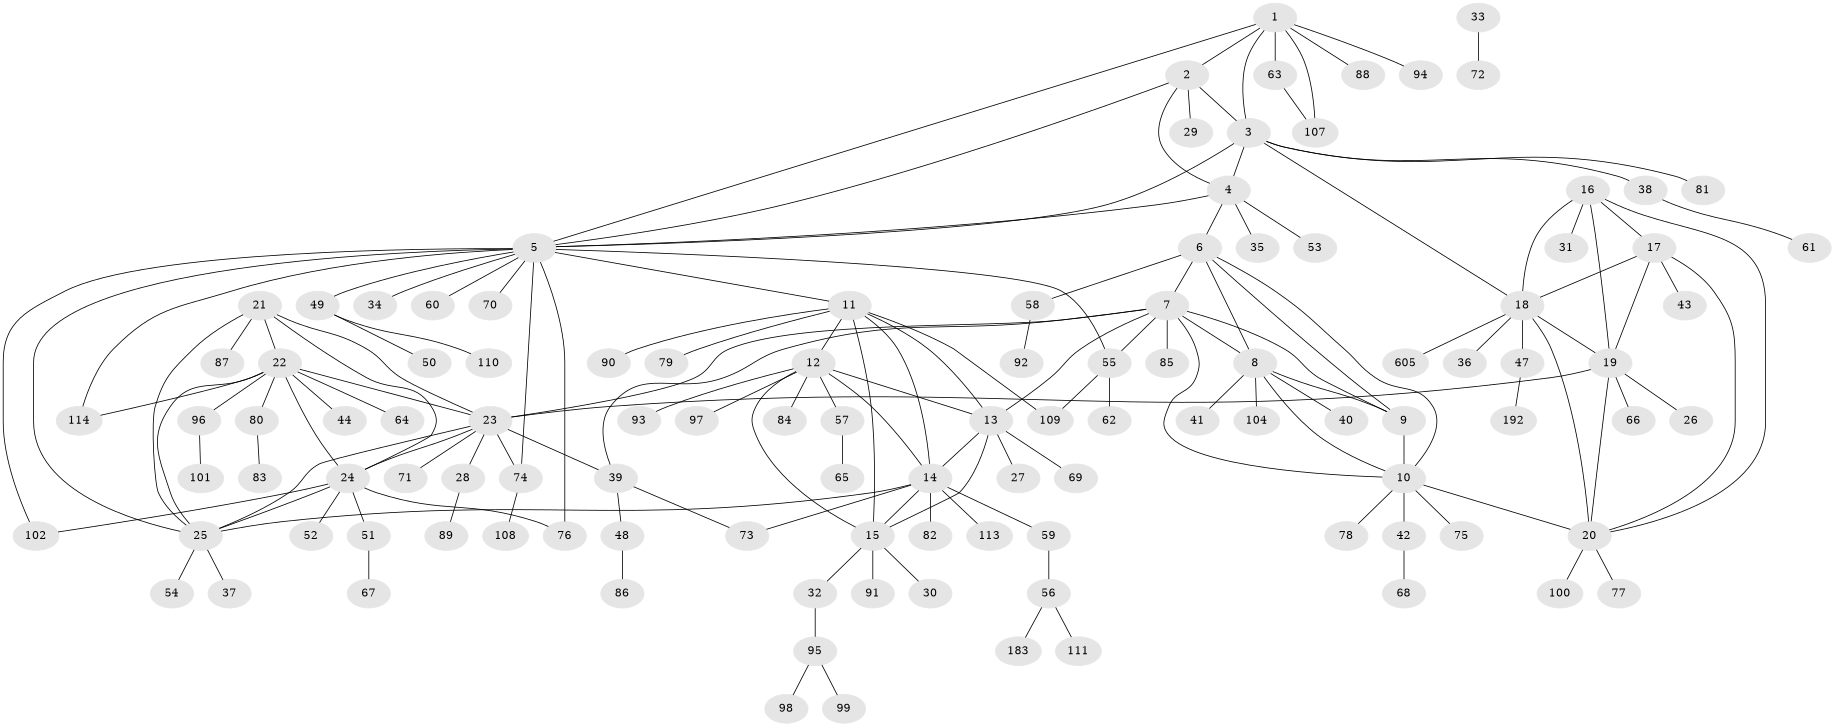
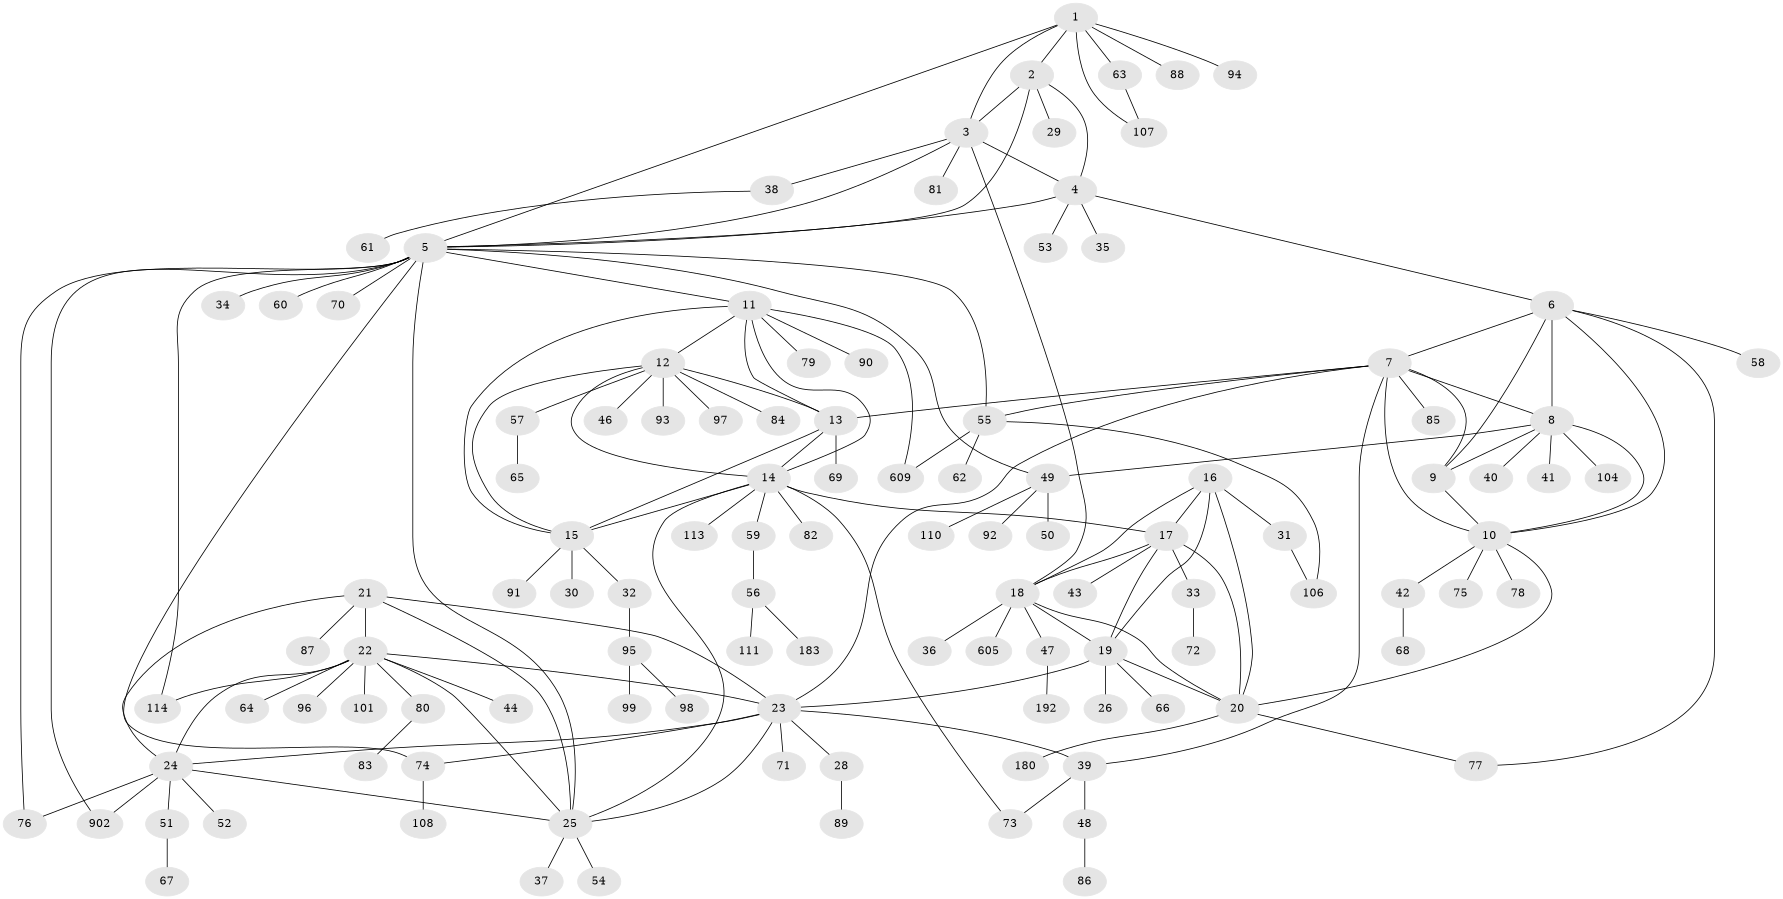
(1027, 334) -> (1019, 507)
none -> (606, 421)
(1050, 421) -> (901, 478)
(200, 450) -> (365, 680)
none -> (1300, 452)
(1018, 478) -> none
none -> (966, 513)
(36, 536) -> (100, 824)
none -> (1178, 562)
none -> (1714, 574)
none -> (1314, 594)
(1560, 594) -> (1026, 766)
